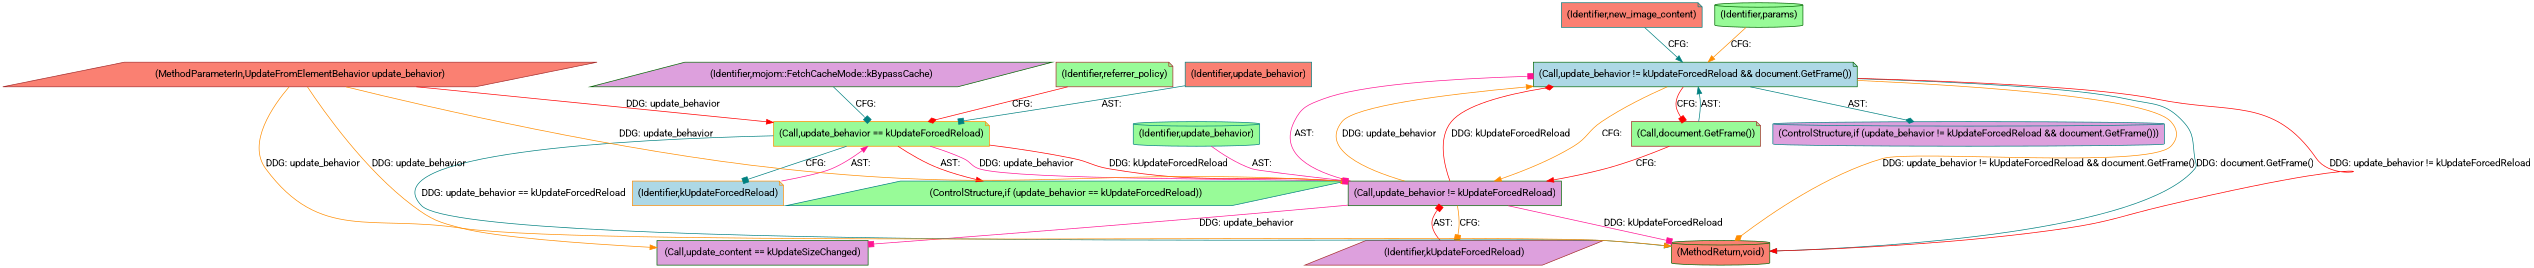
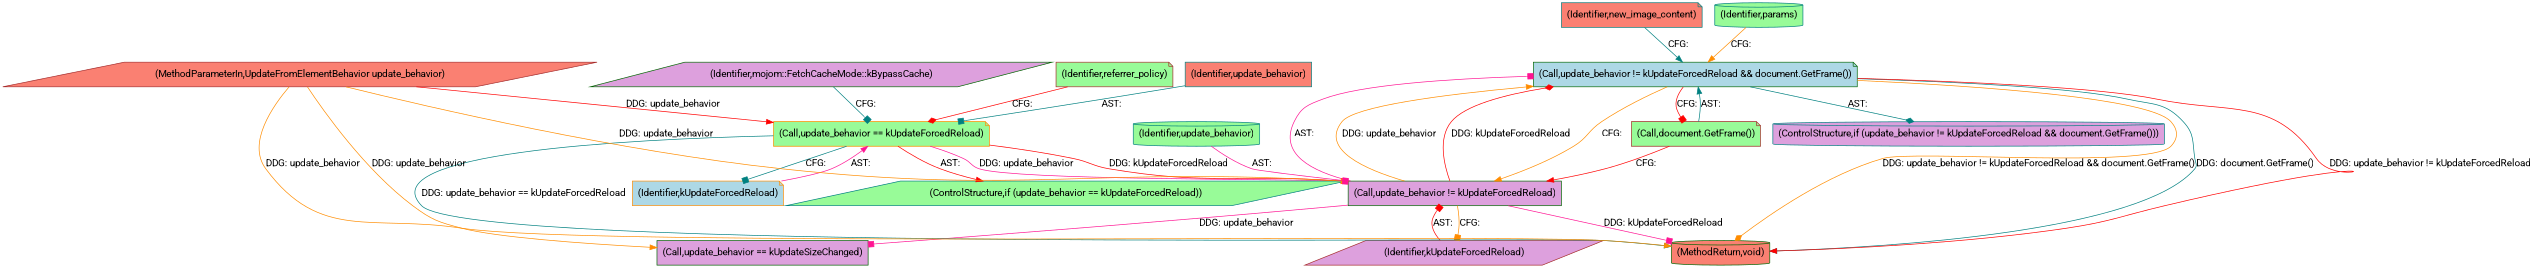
(1759, 15) -> (1759, 15)
(763, 253) -> (763, 253)
